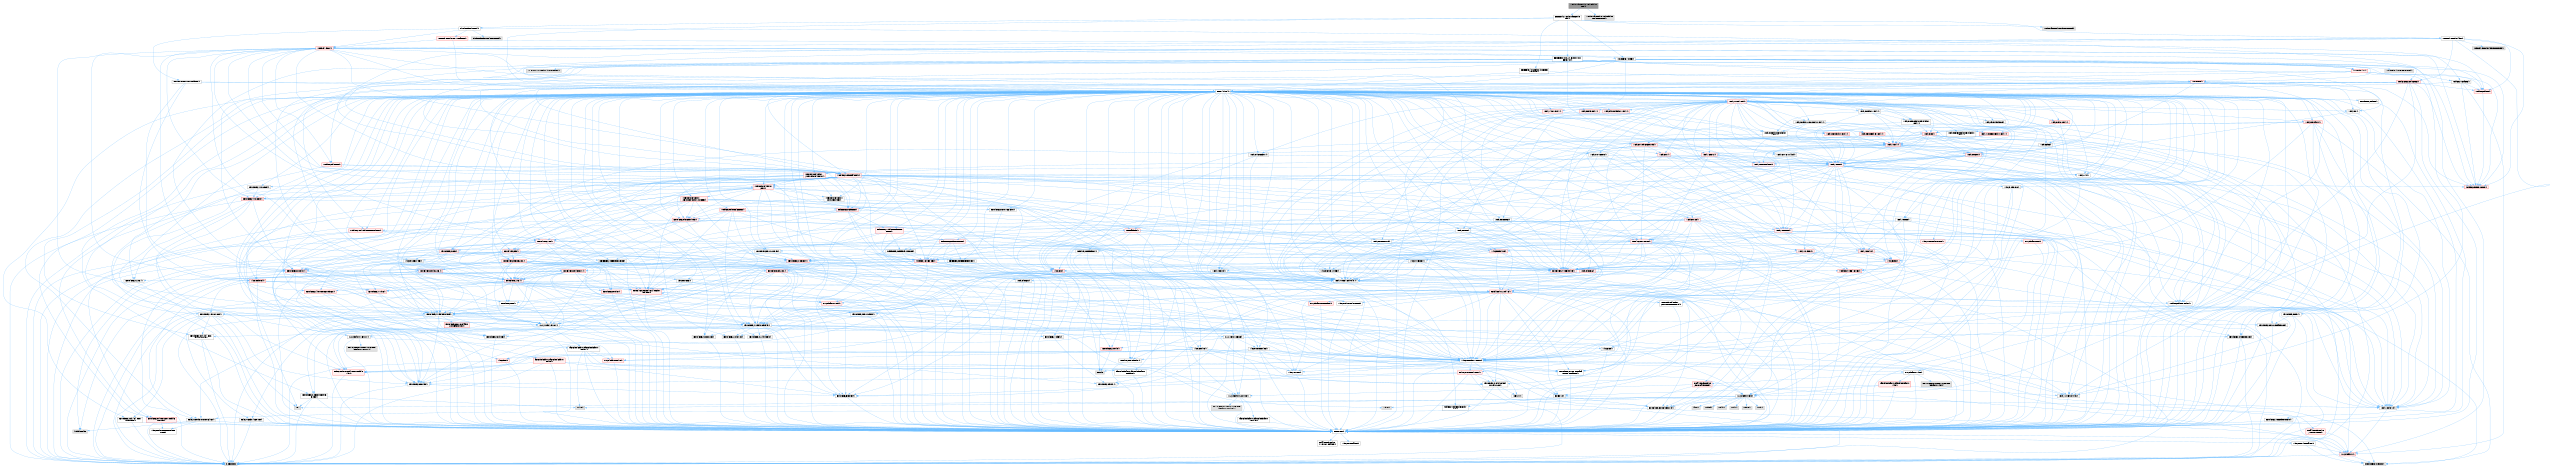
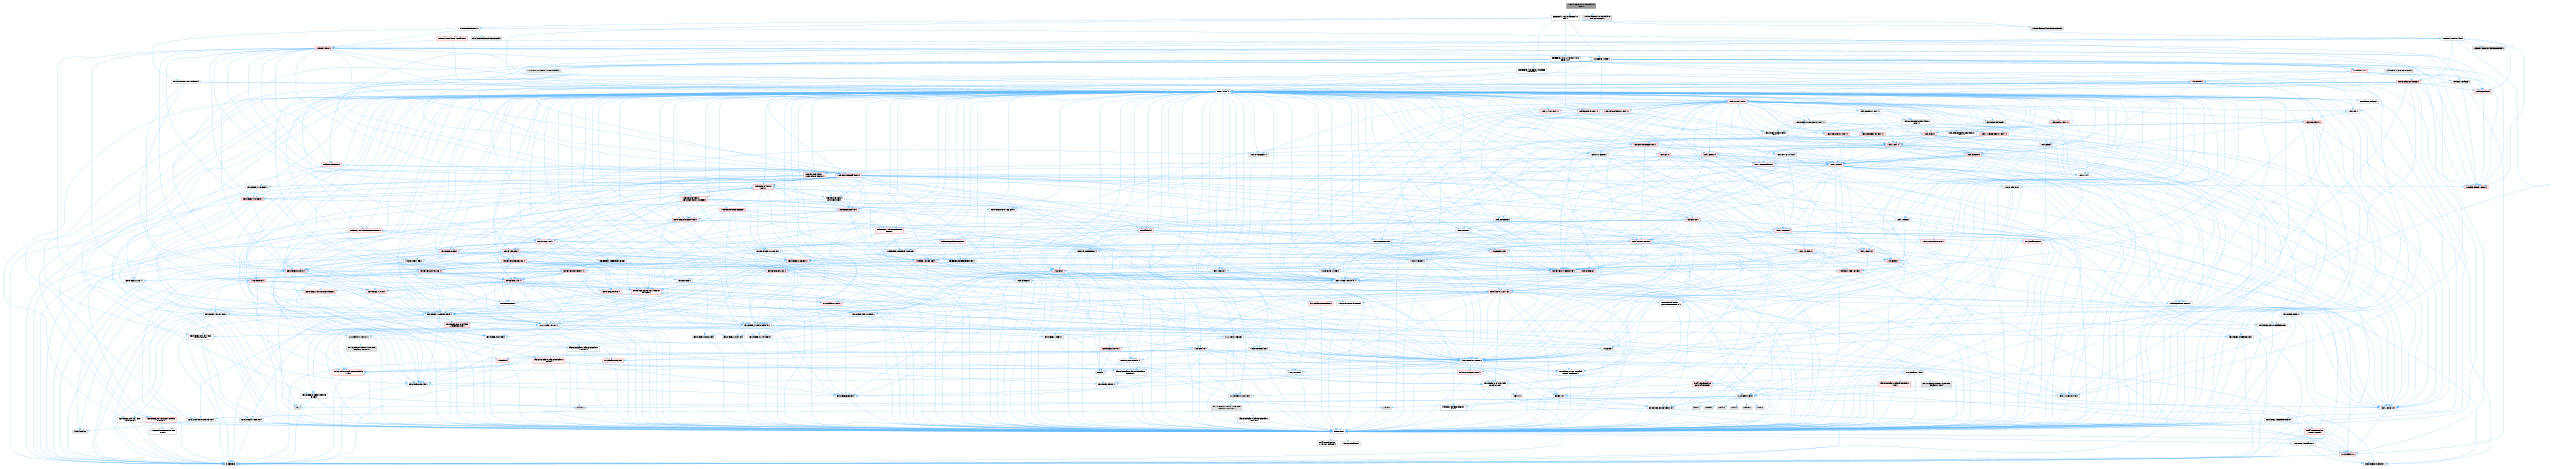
(1589, 111) -> (1588, 111)
(847, 210) -> (848, 210)
